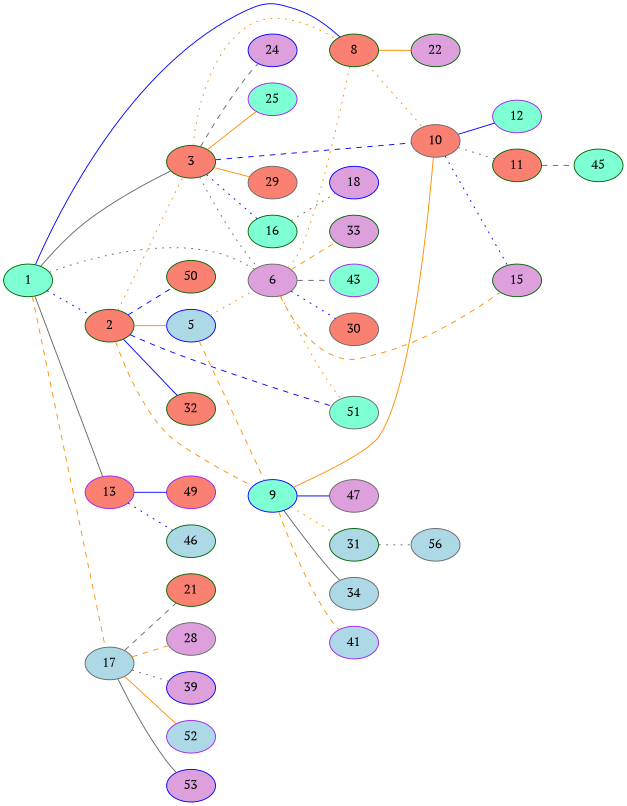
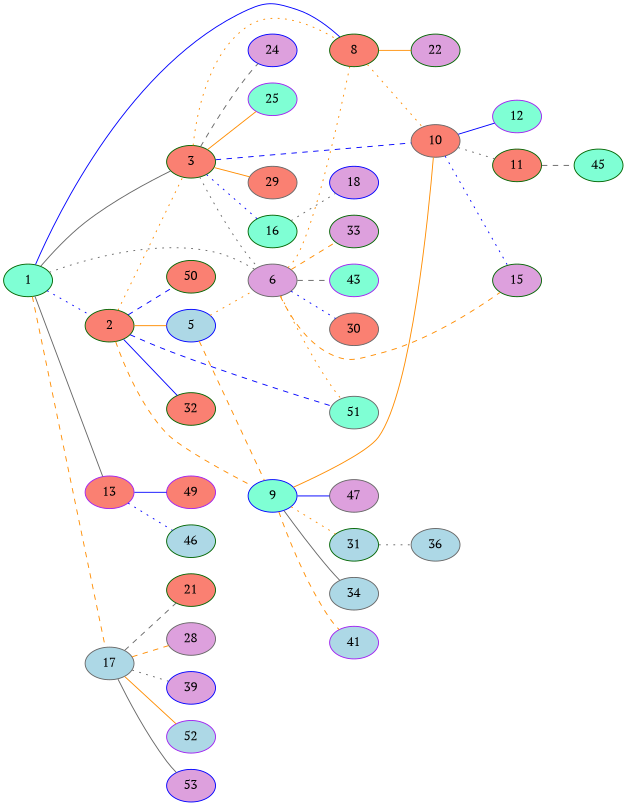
(436, 545) -> (436, 545)
